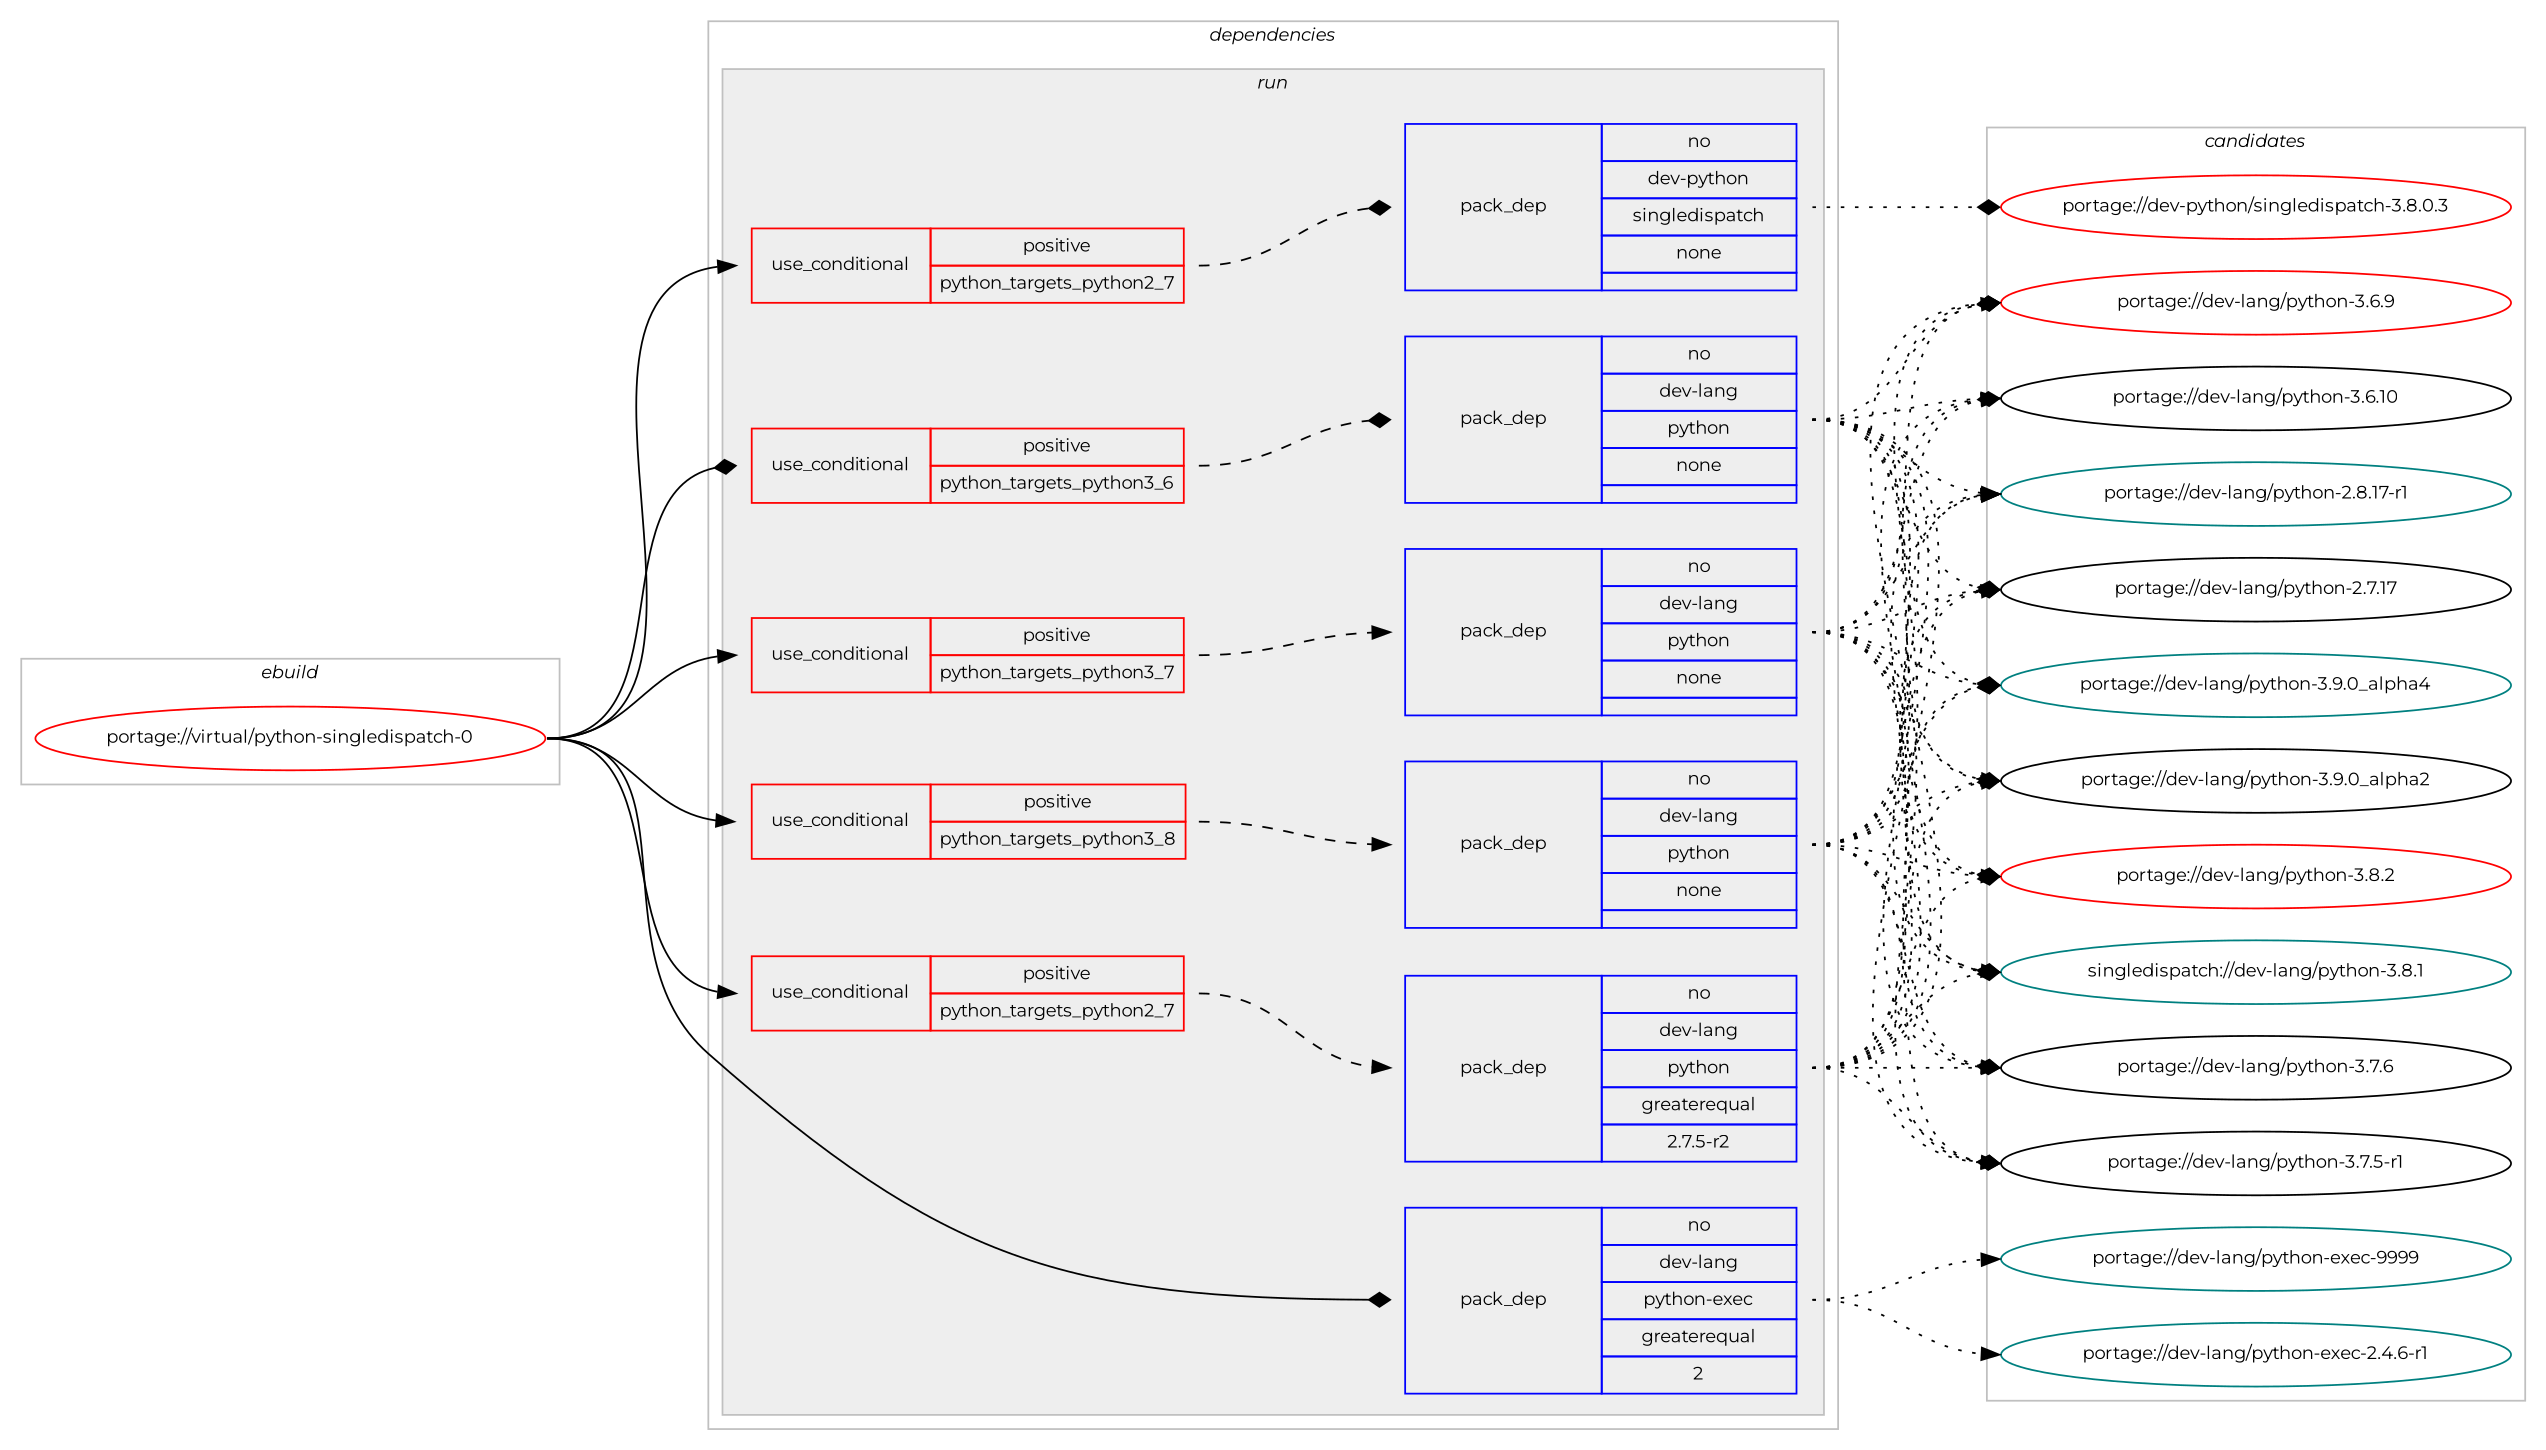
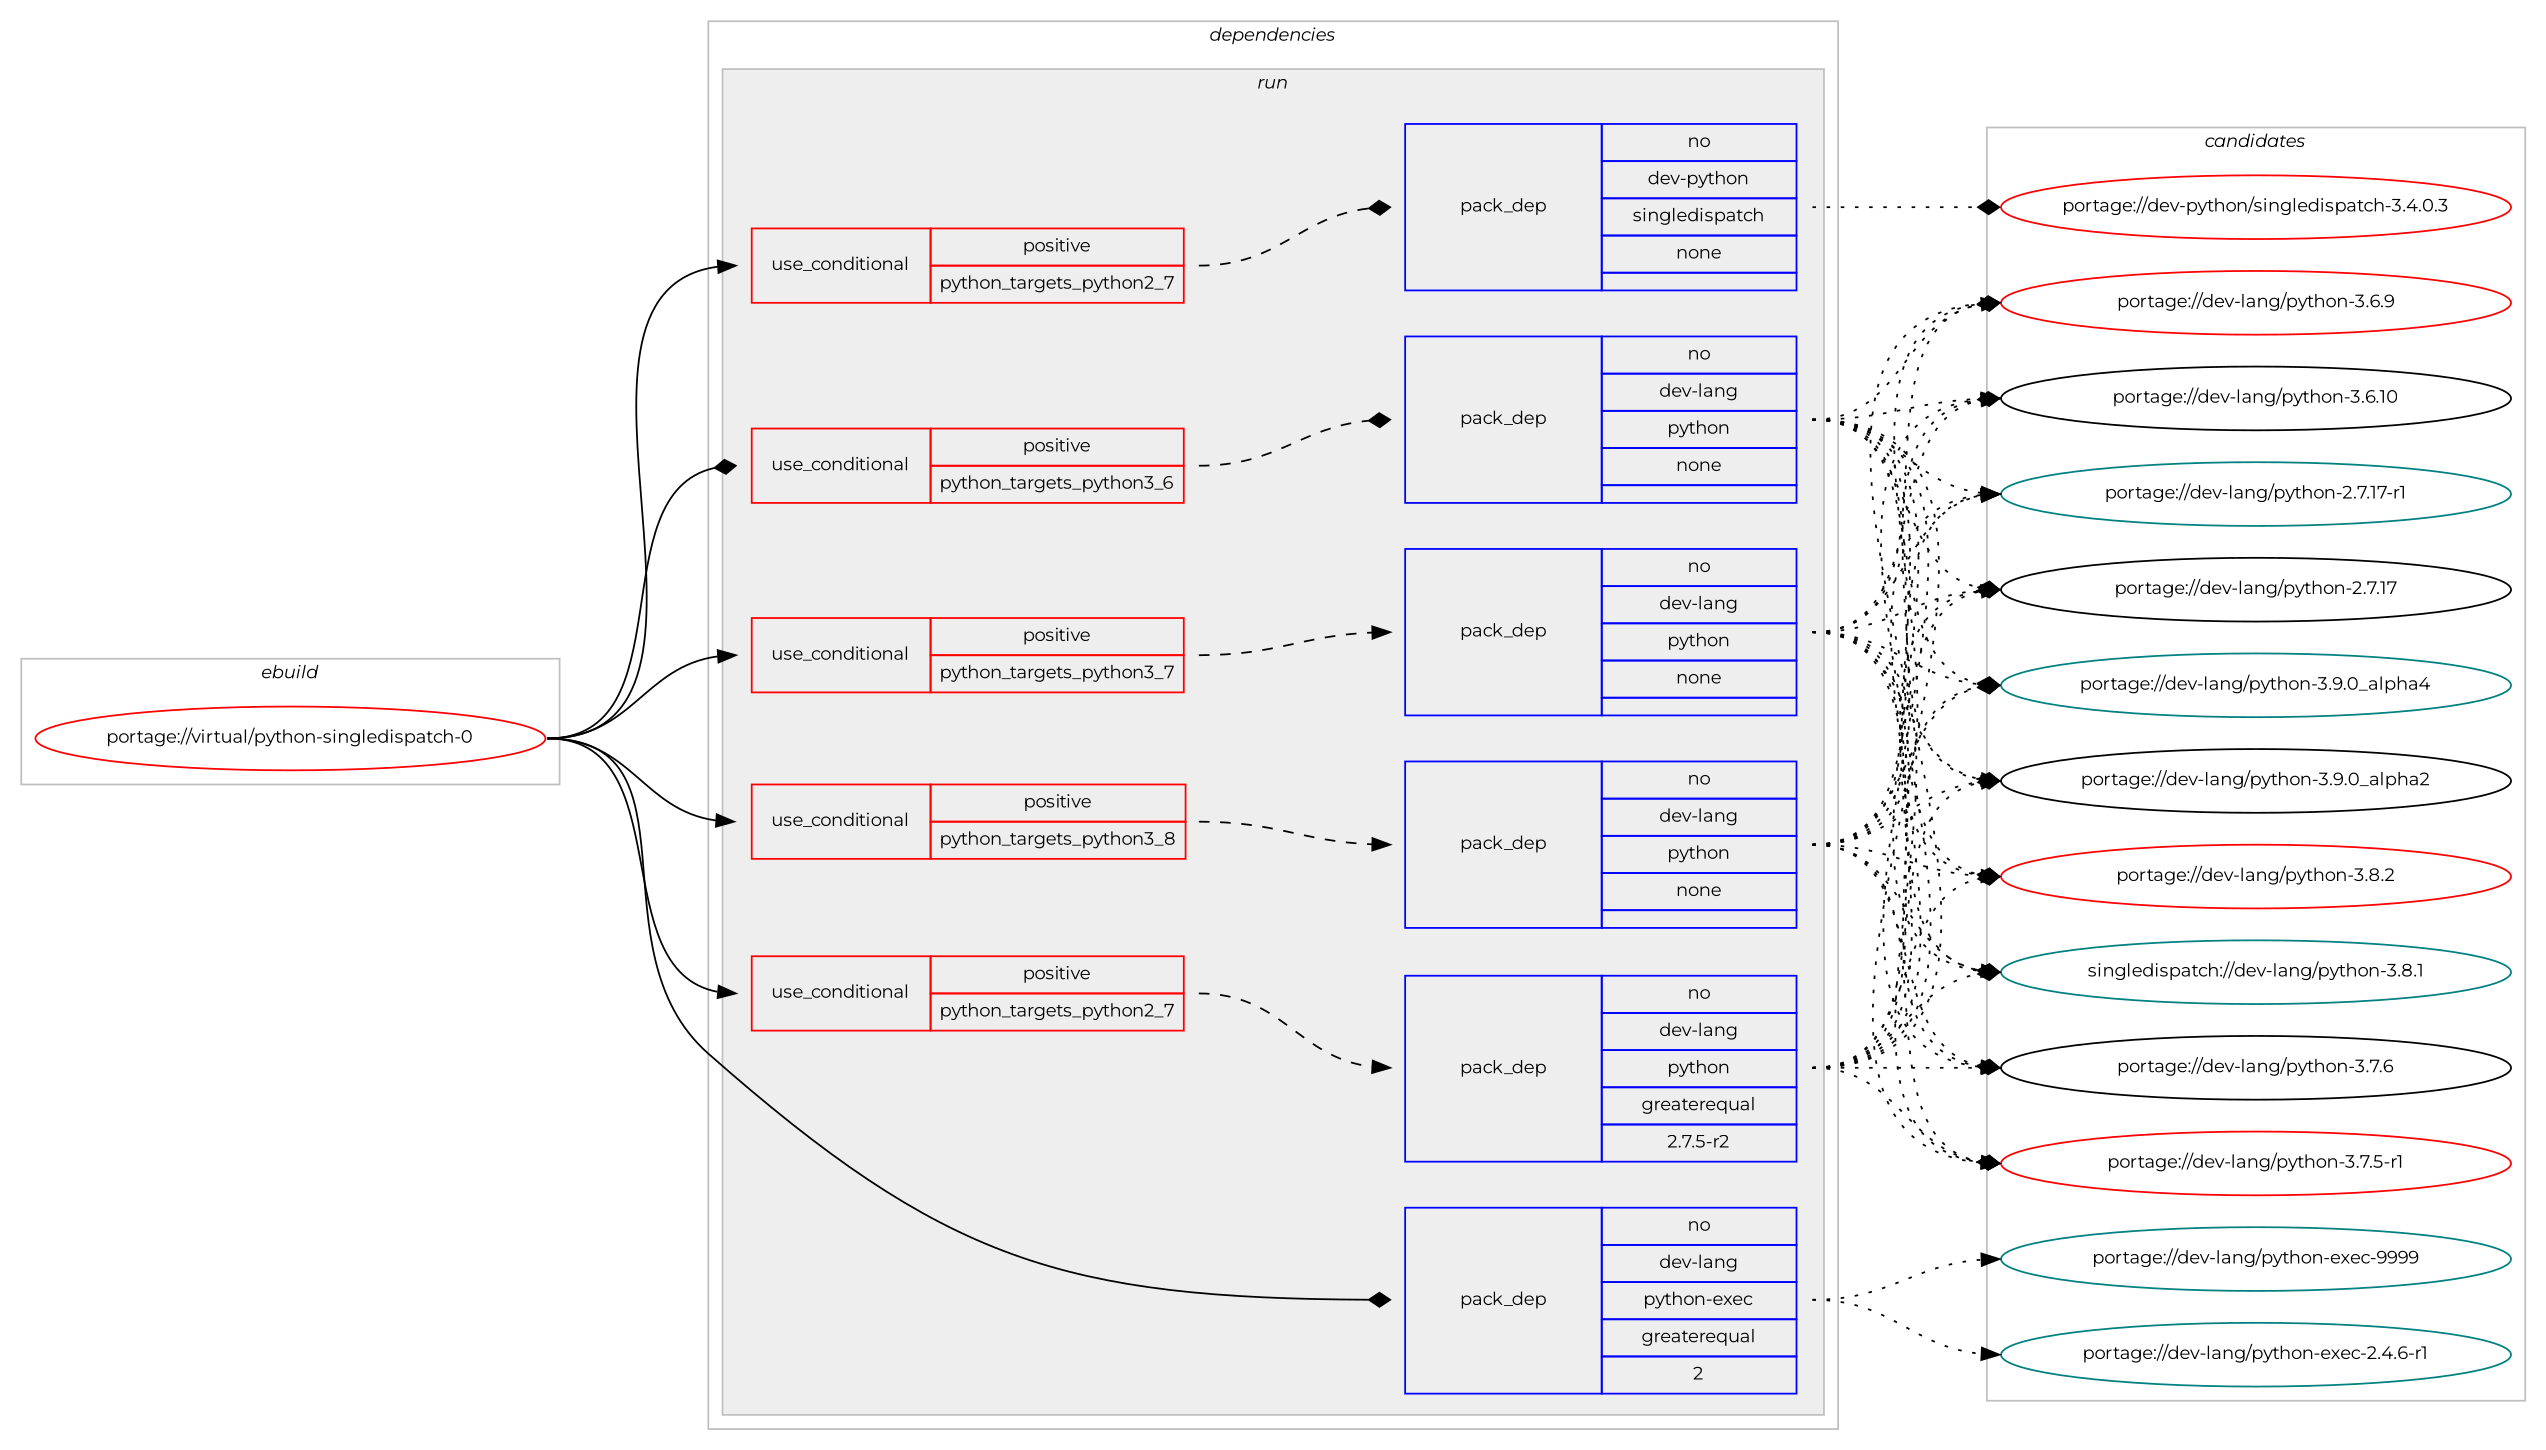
(2256, 207) -> (2256, 207)
(2256, 494) -> (2256, 494)
(2256, 1163) -> (2256, 1163)
